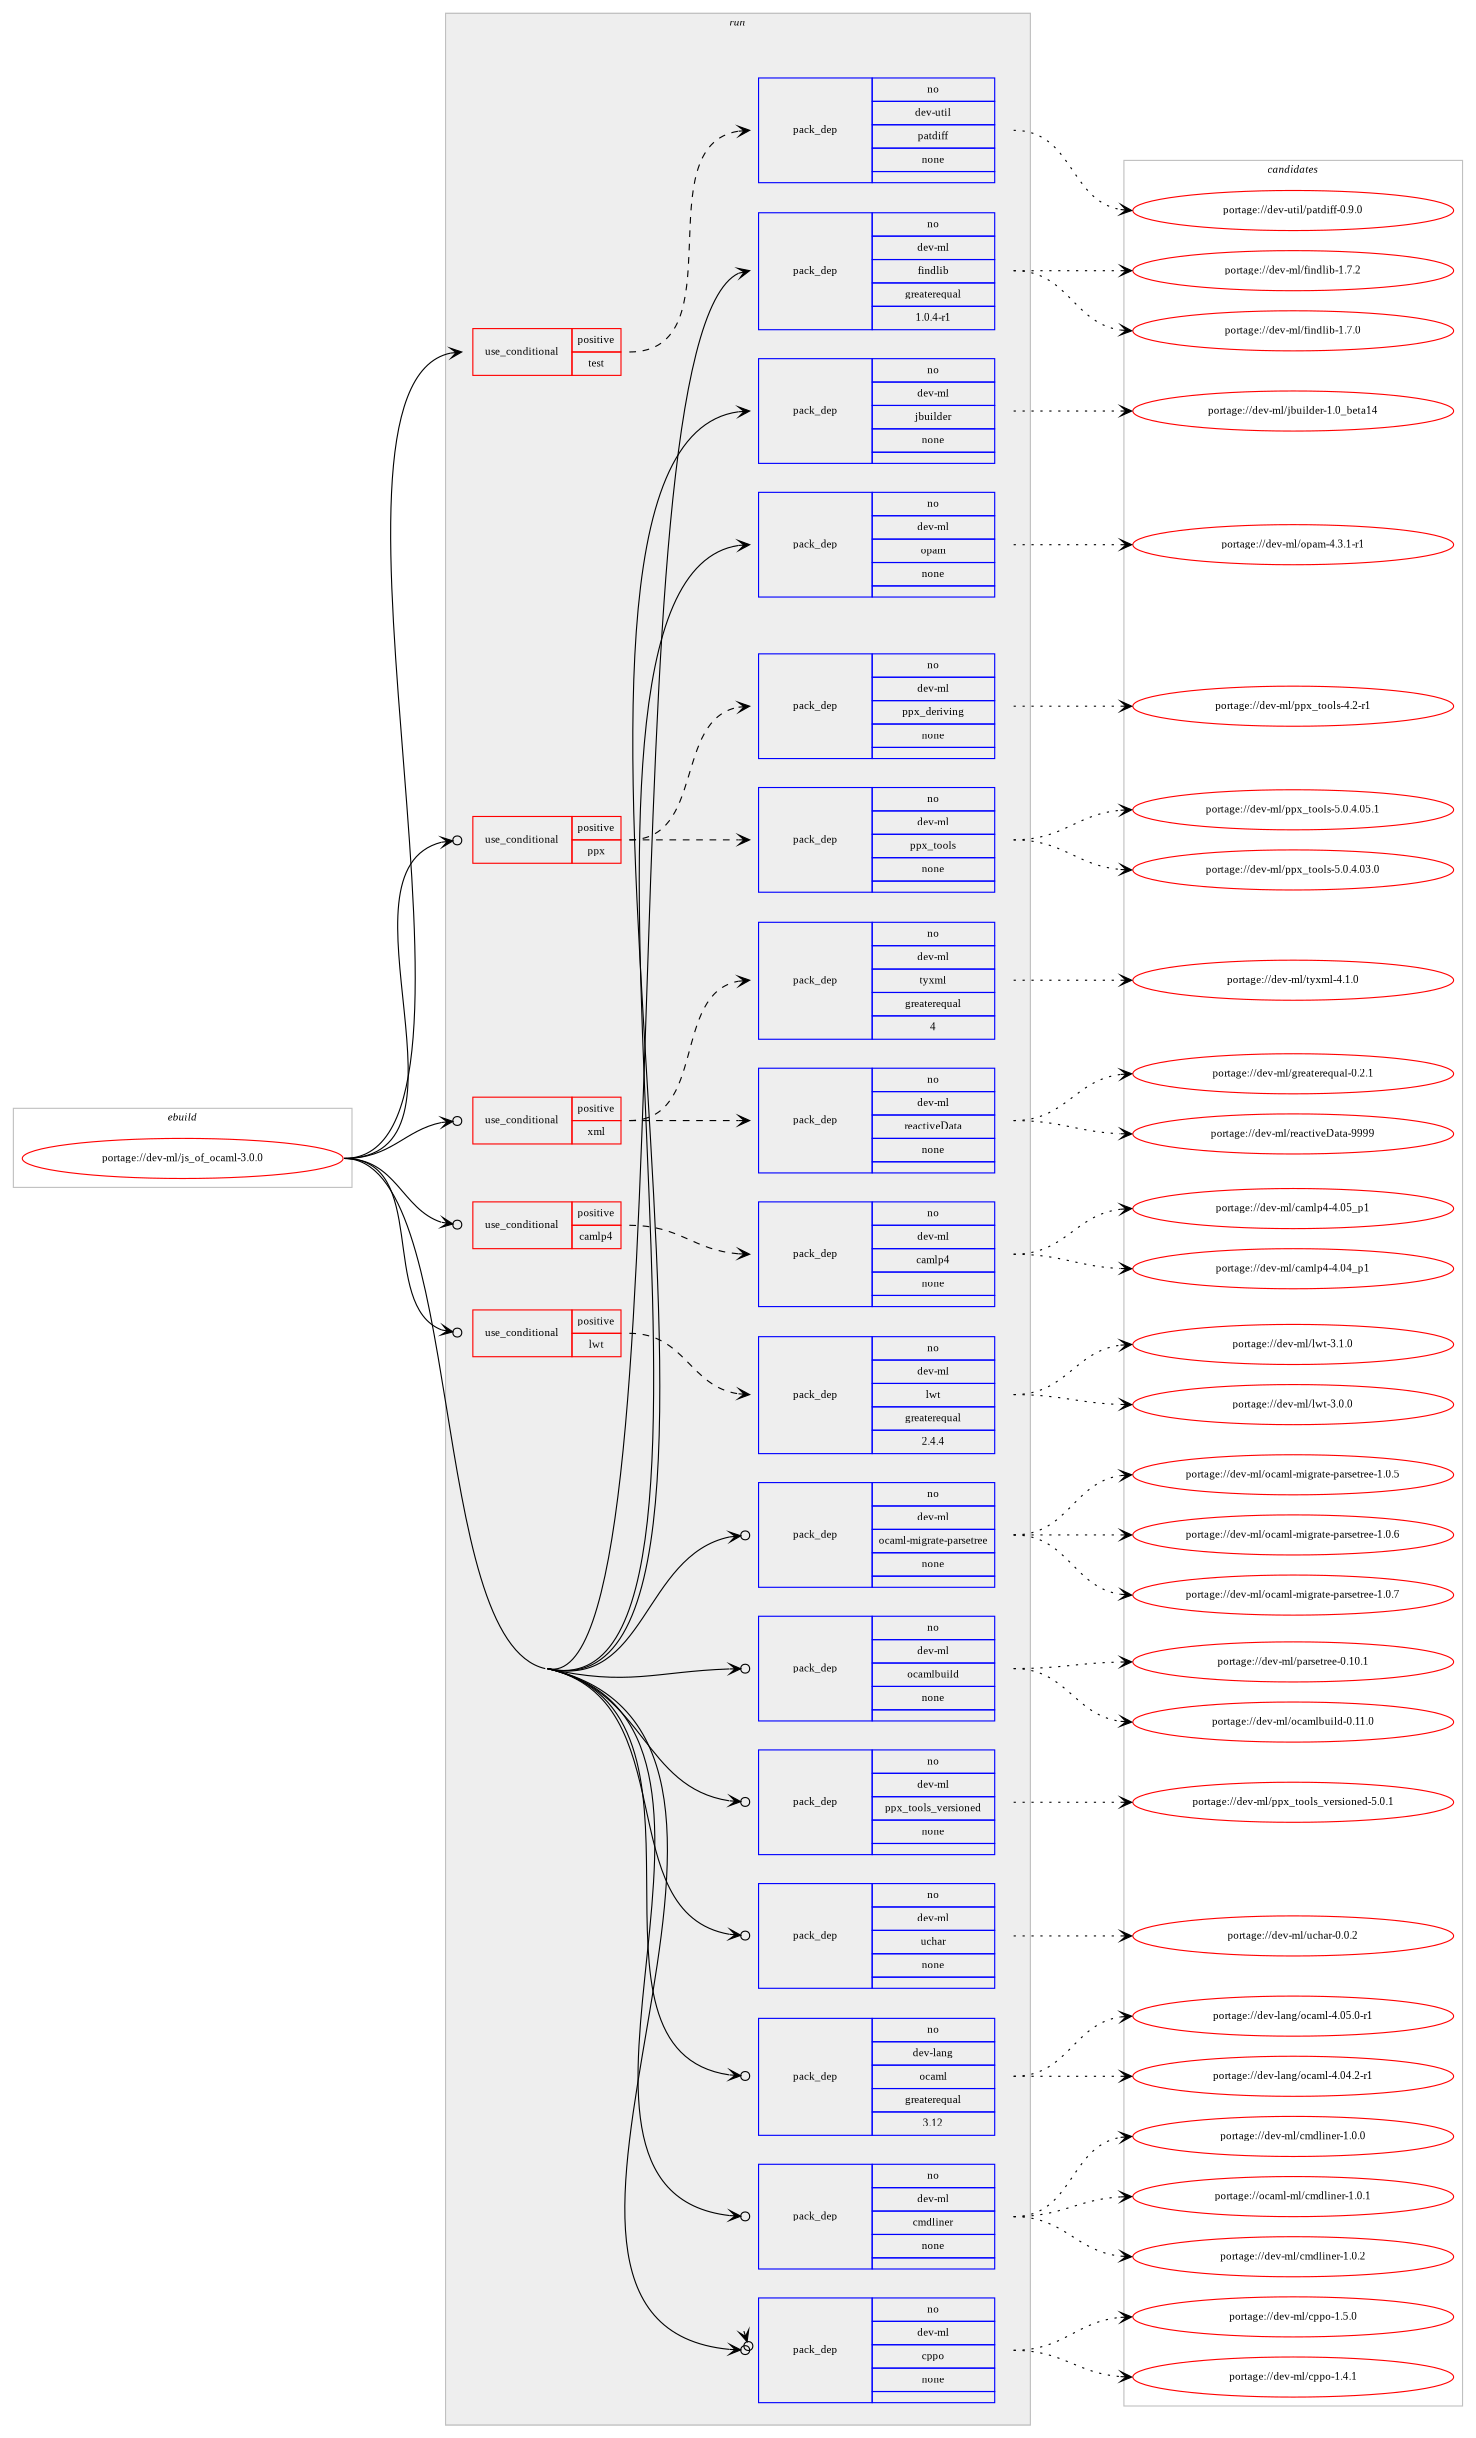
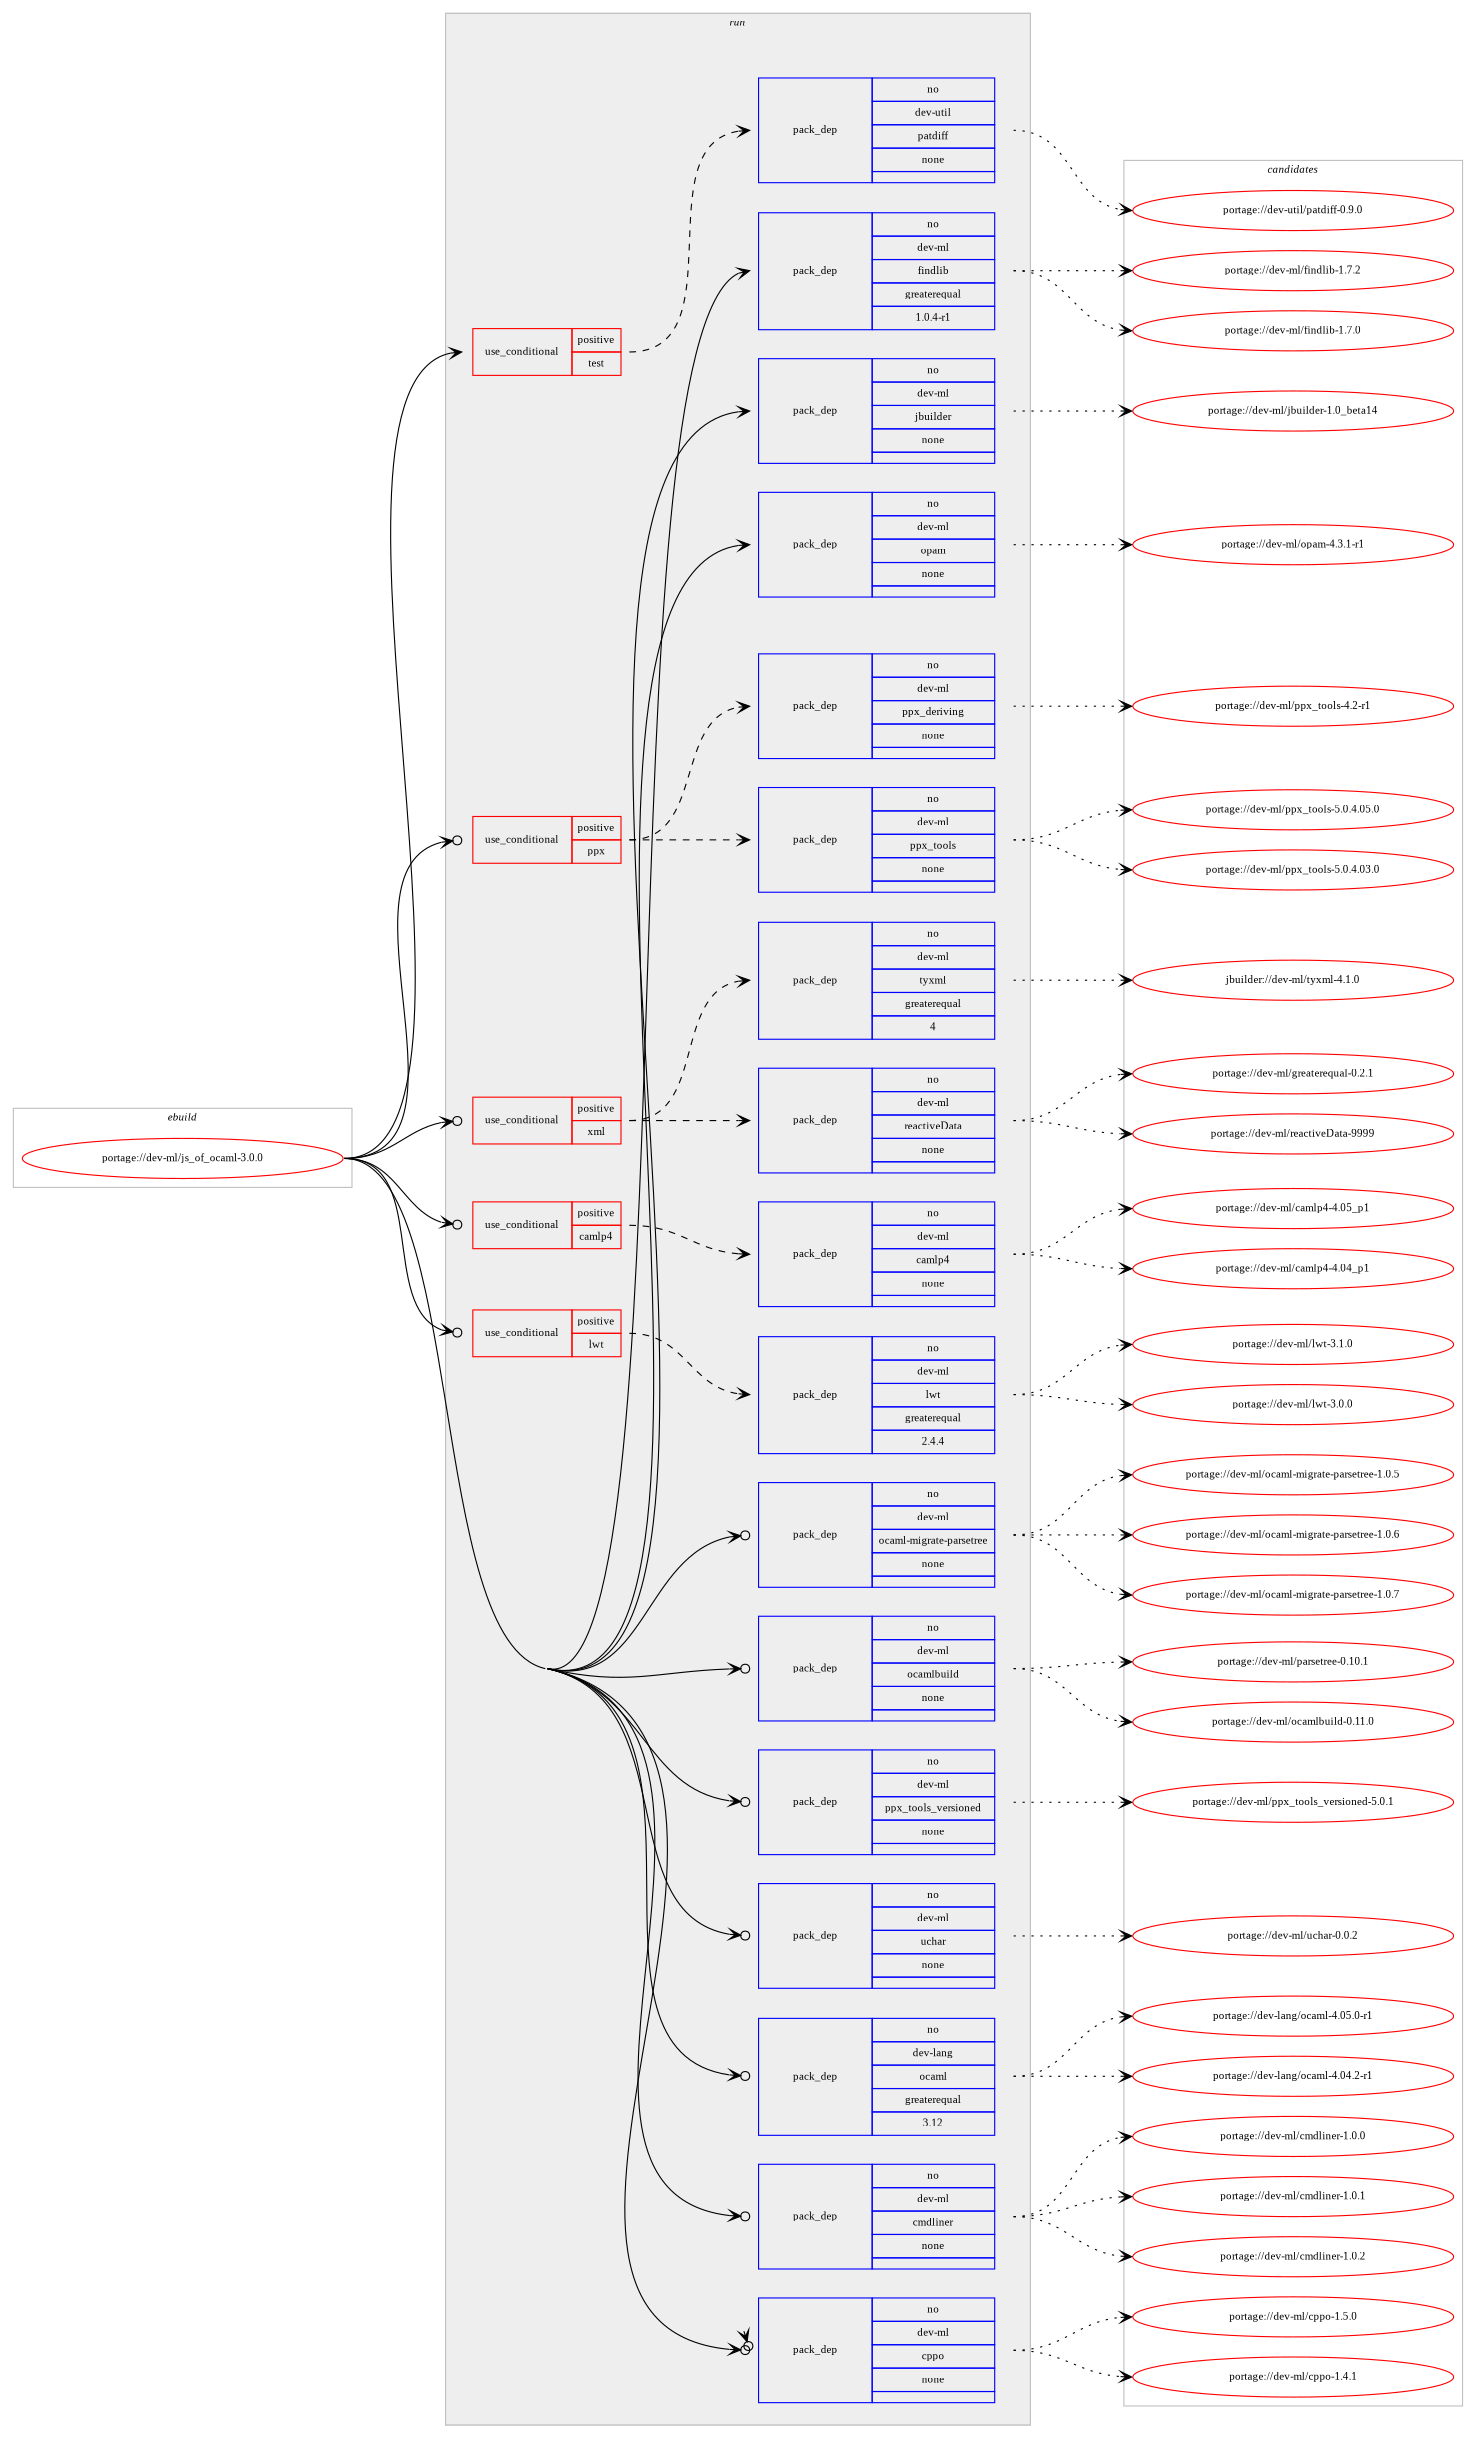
(1293, 810) -> (1293, 810)
(1293, 980) -> (1293, 980)
(1293, 2197) -> (1293, 2197)
